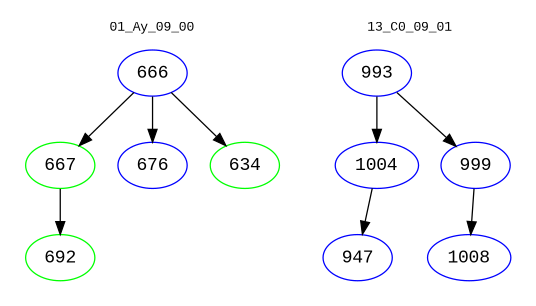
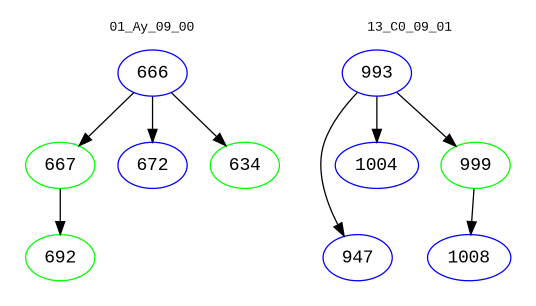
(153, 165) -> (153, 165)
(476, 165) -> (476, 165)
(369, 205) -> (322, 154)
